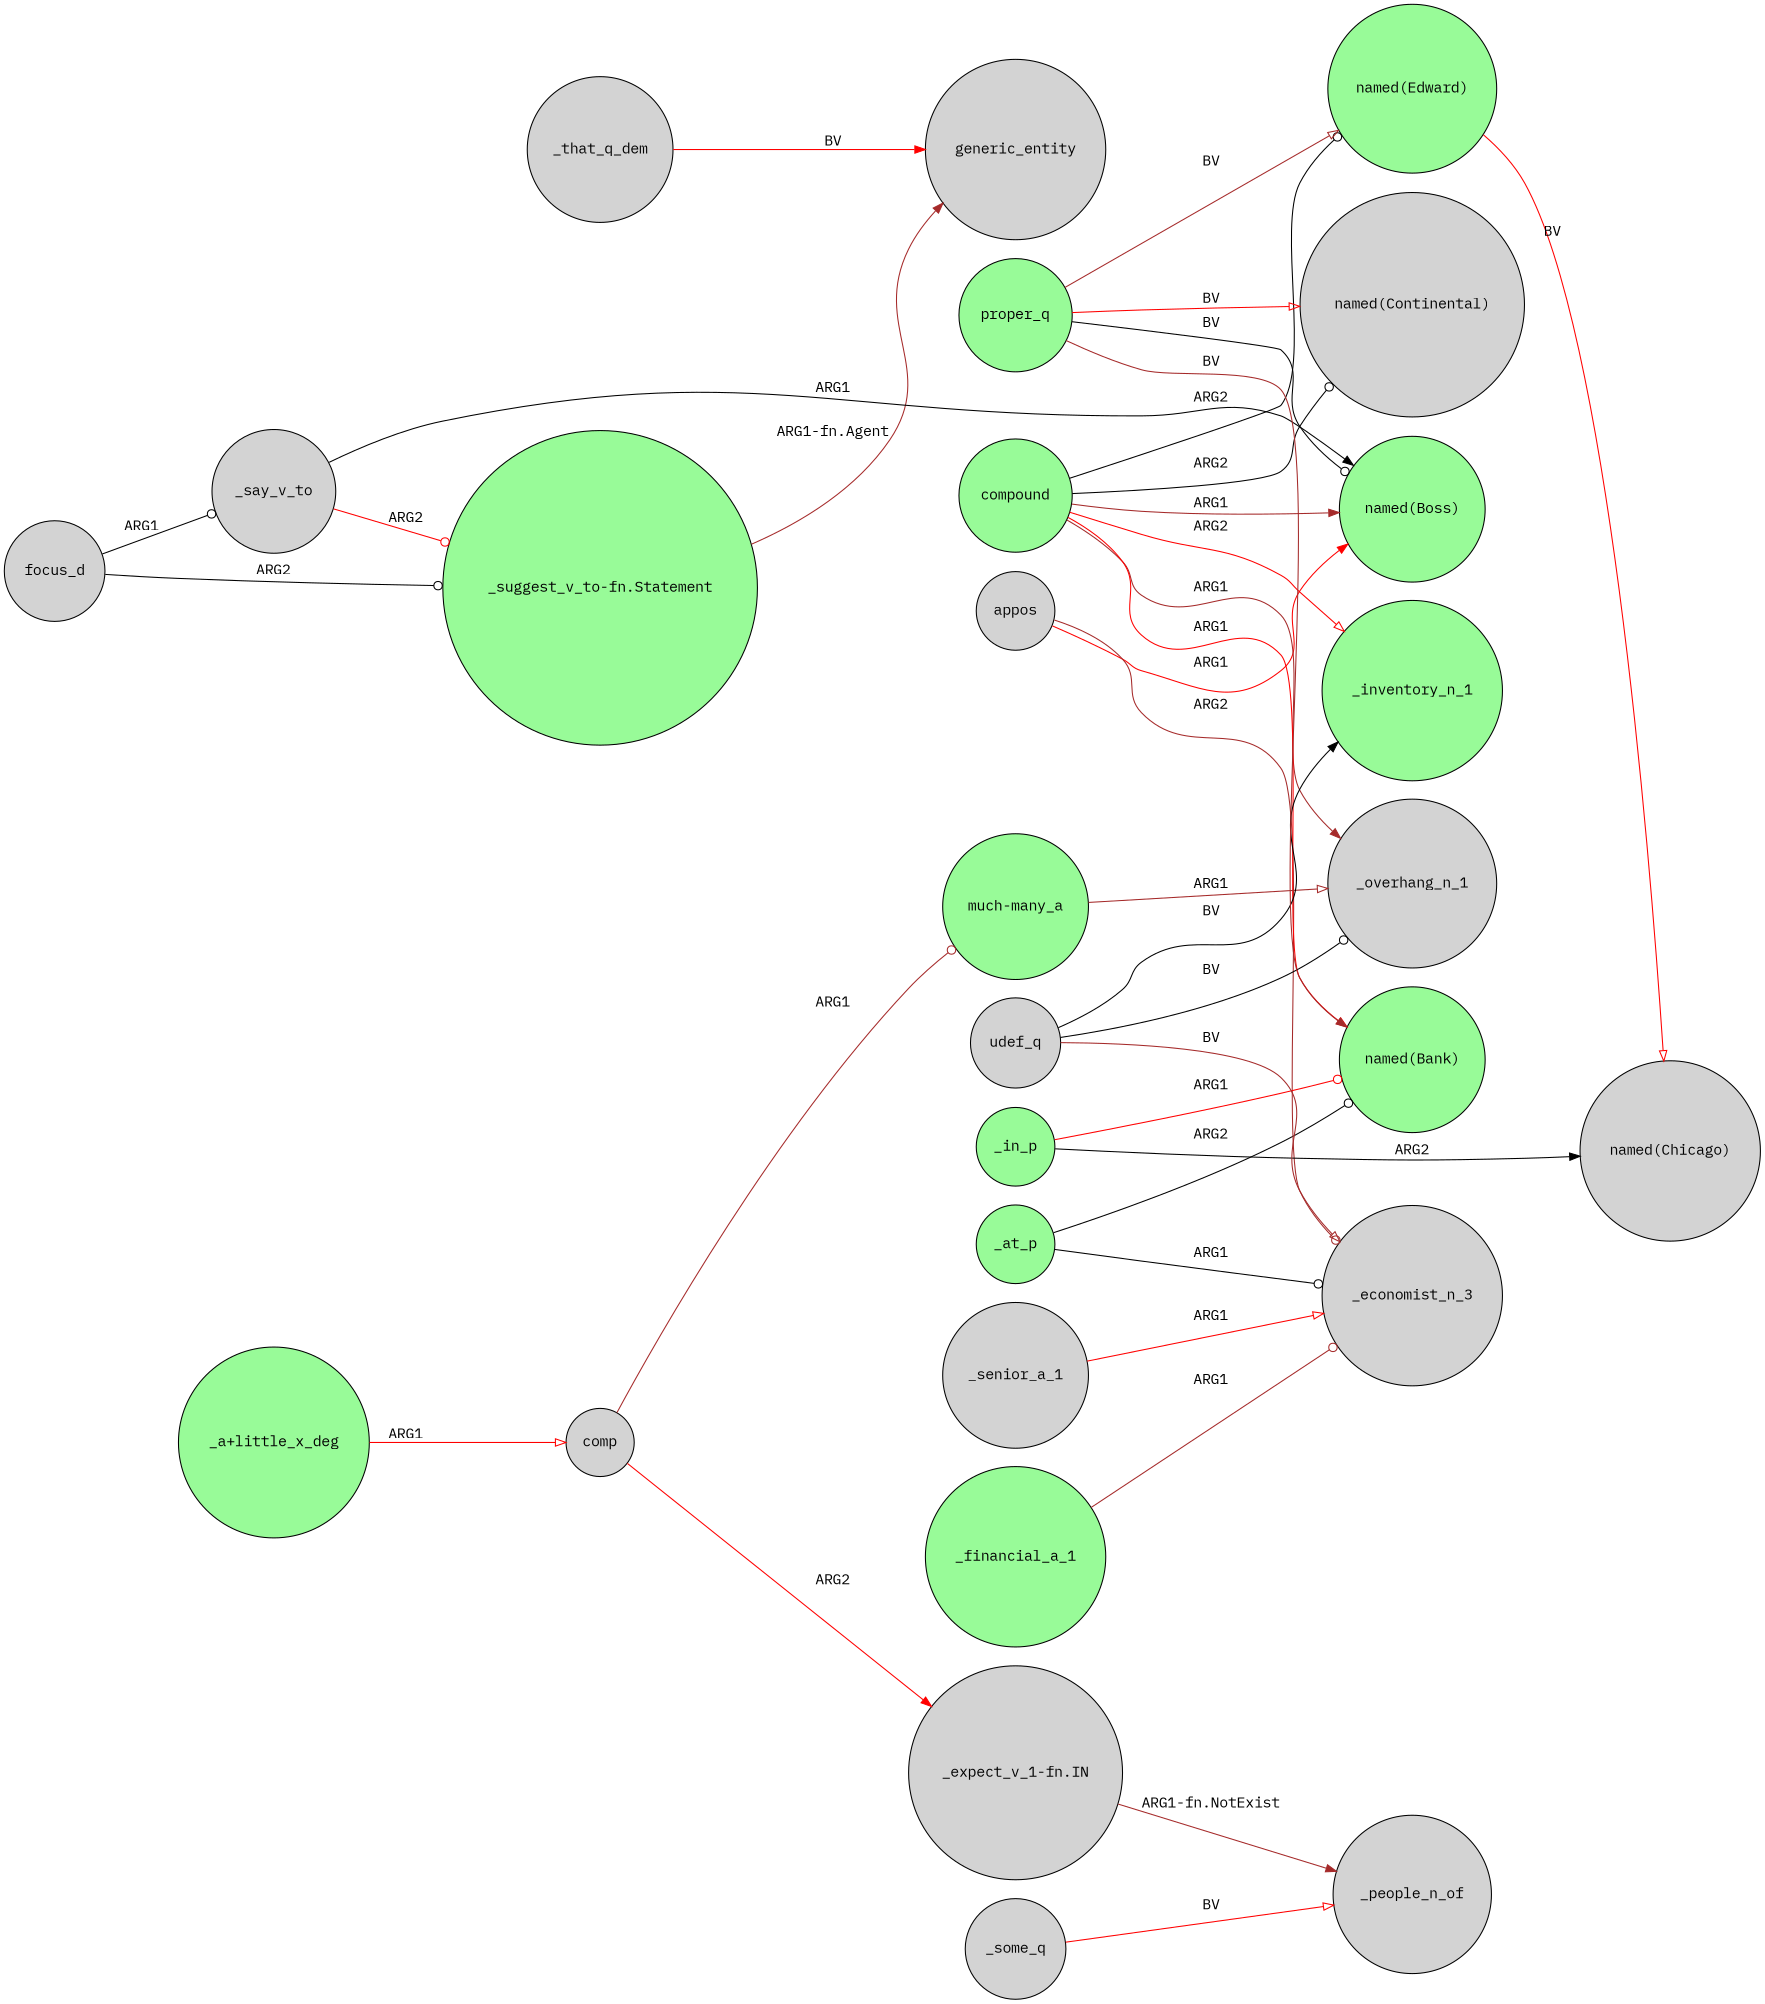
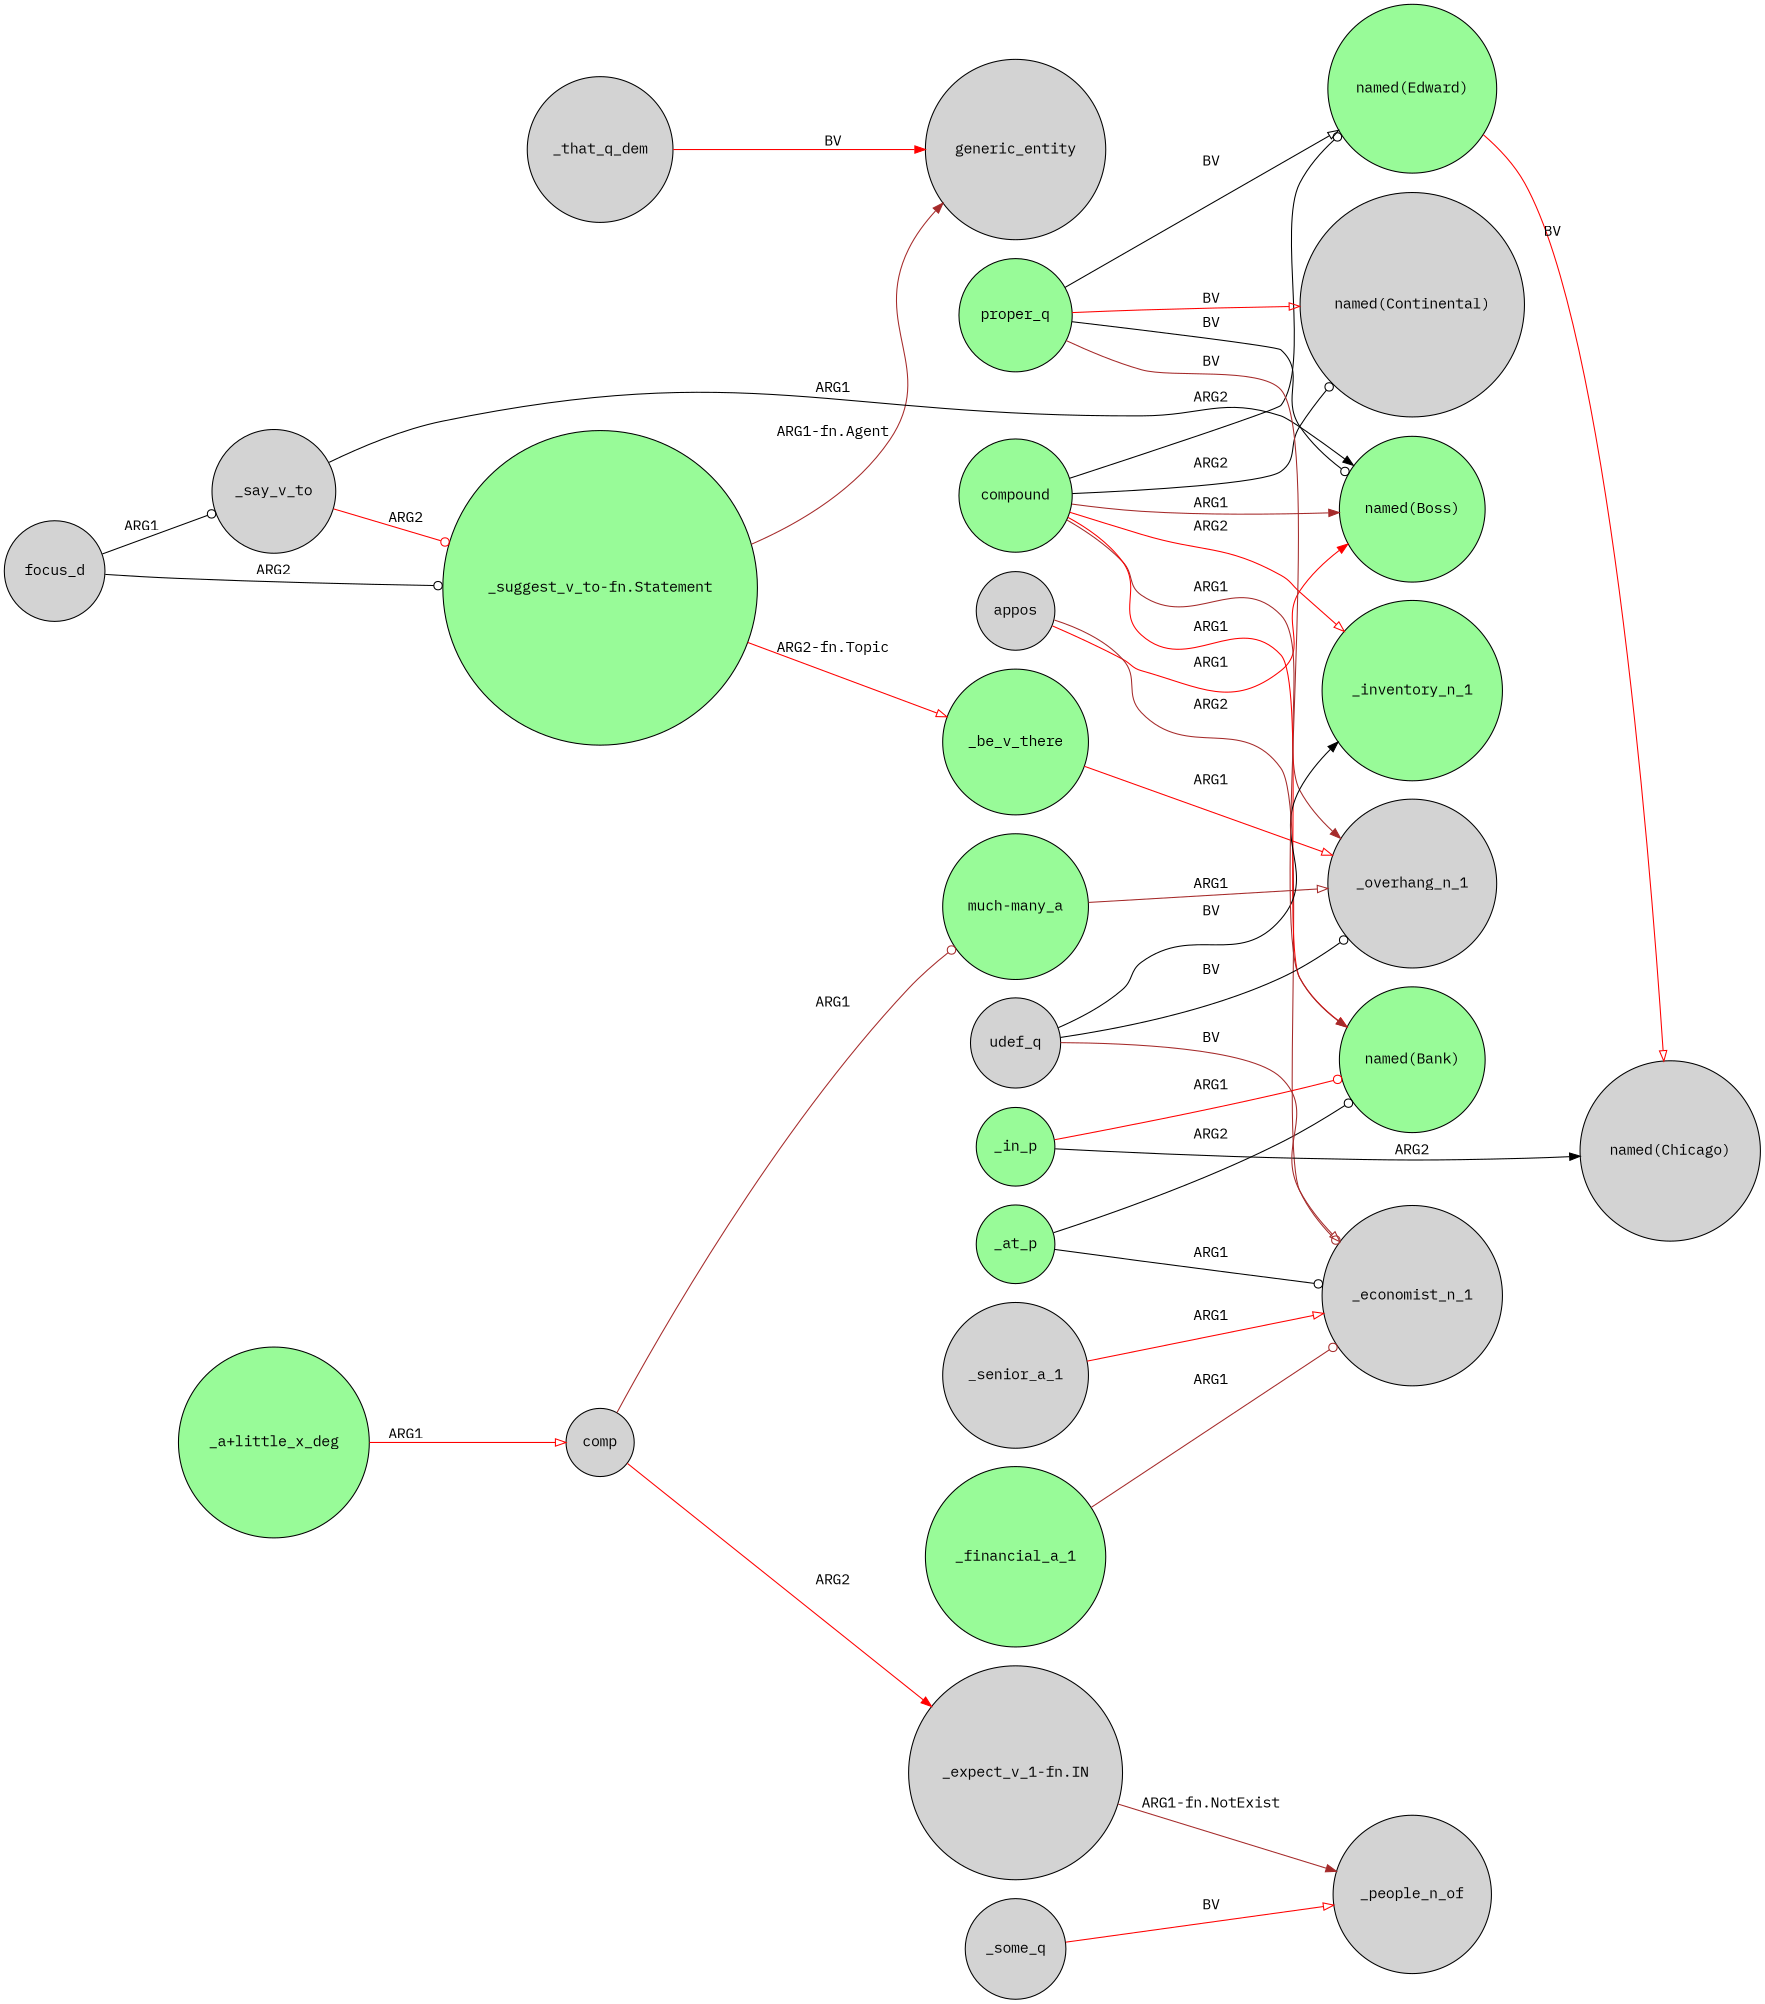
(1197, 212) -> (1197, 212)
none -> (1016, 742)
(1412, 1296) -> (1412, 1296)
